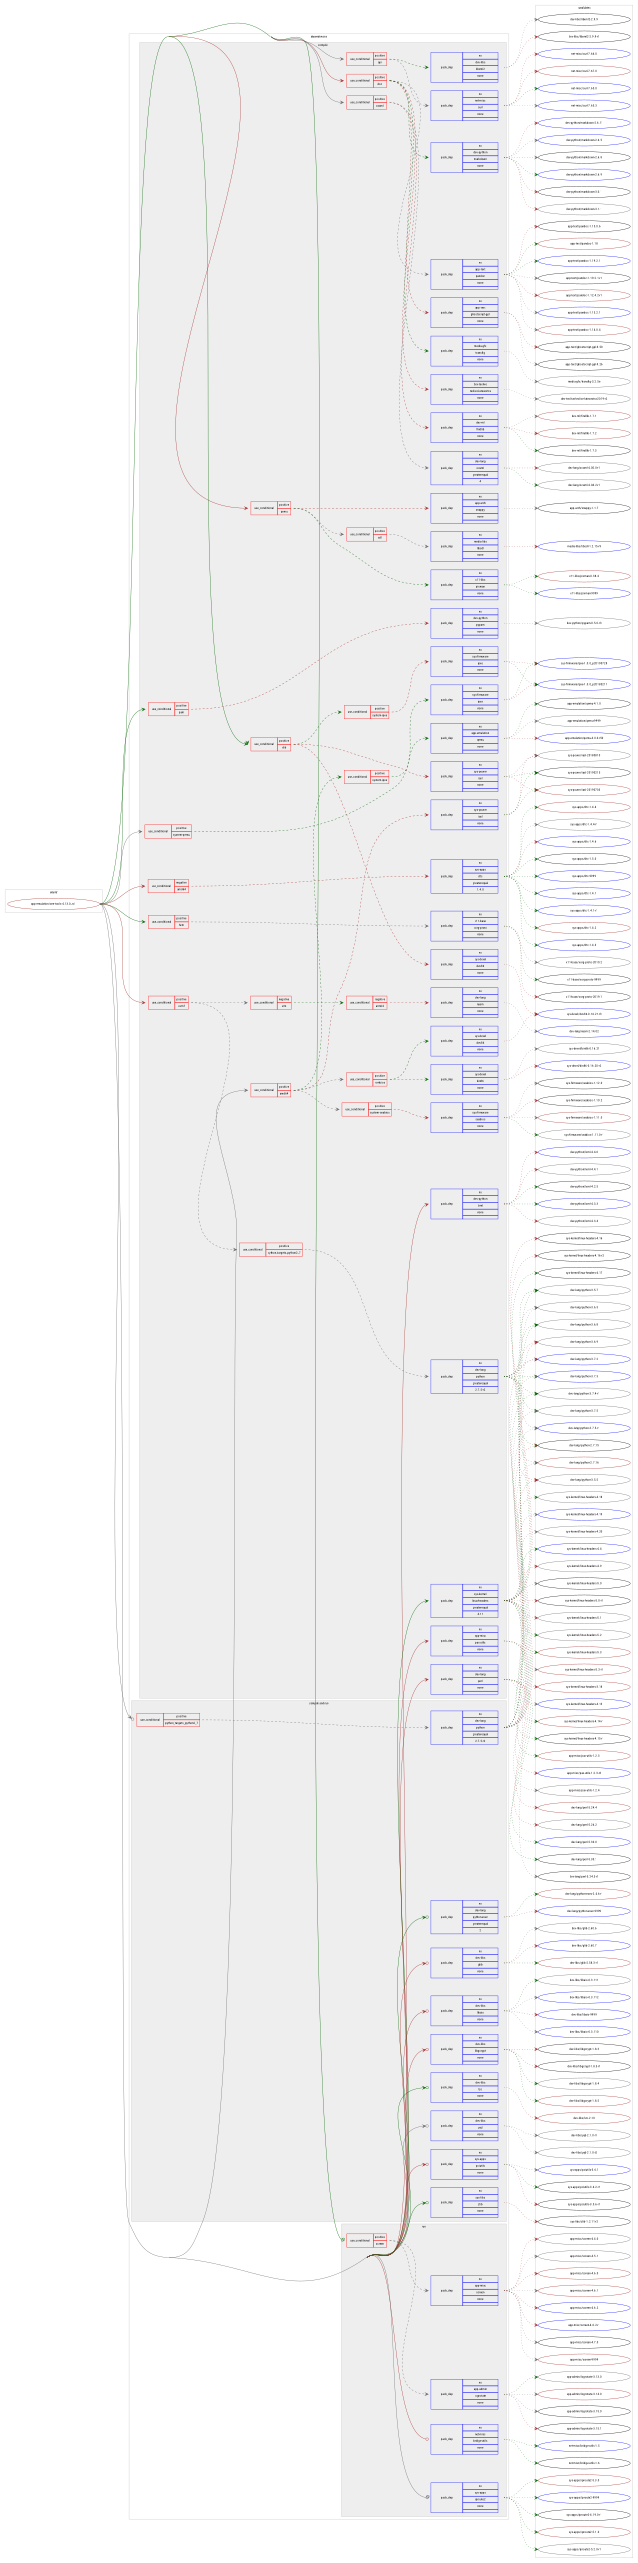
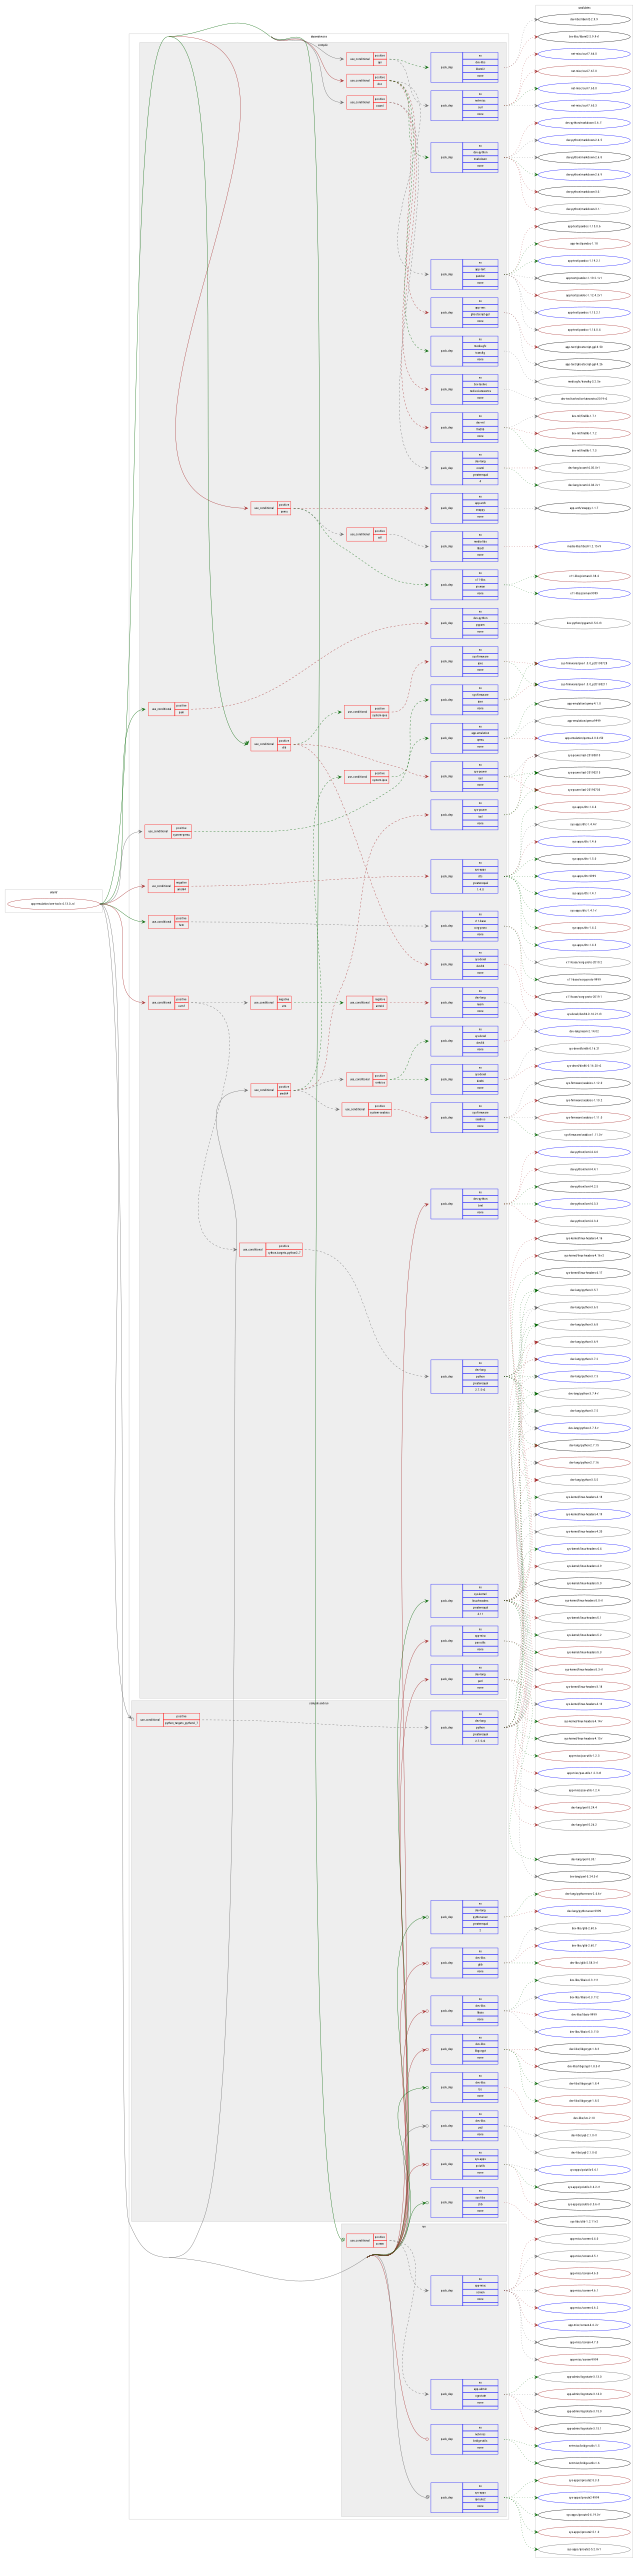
(584, 1842) -> none
